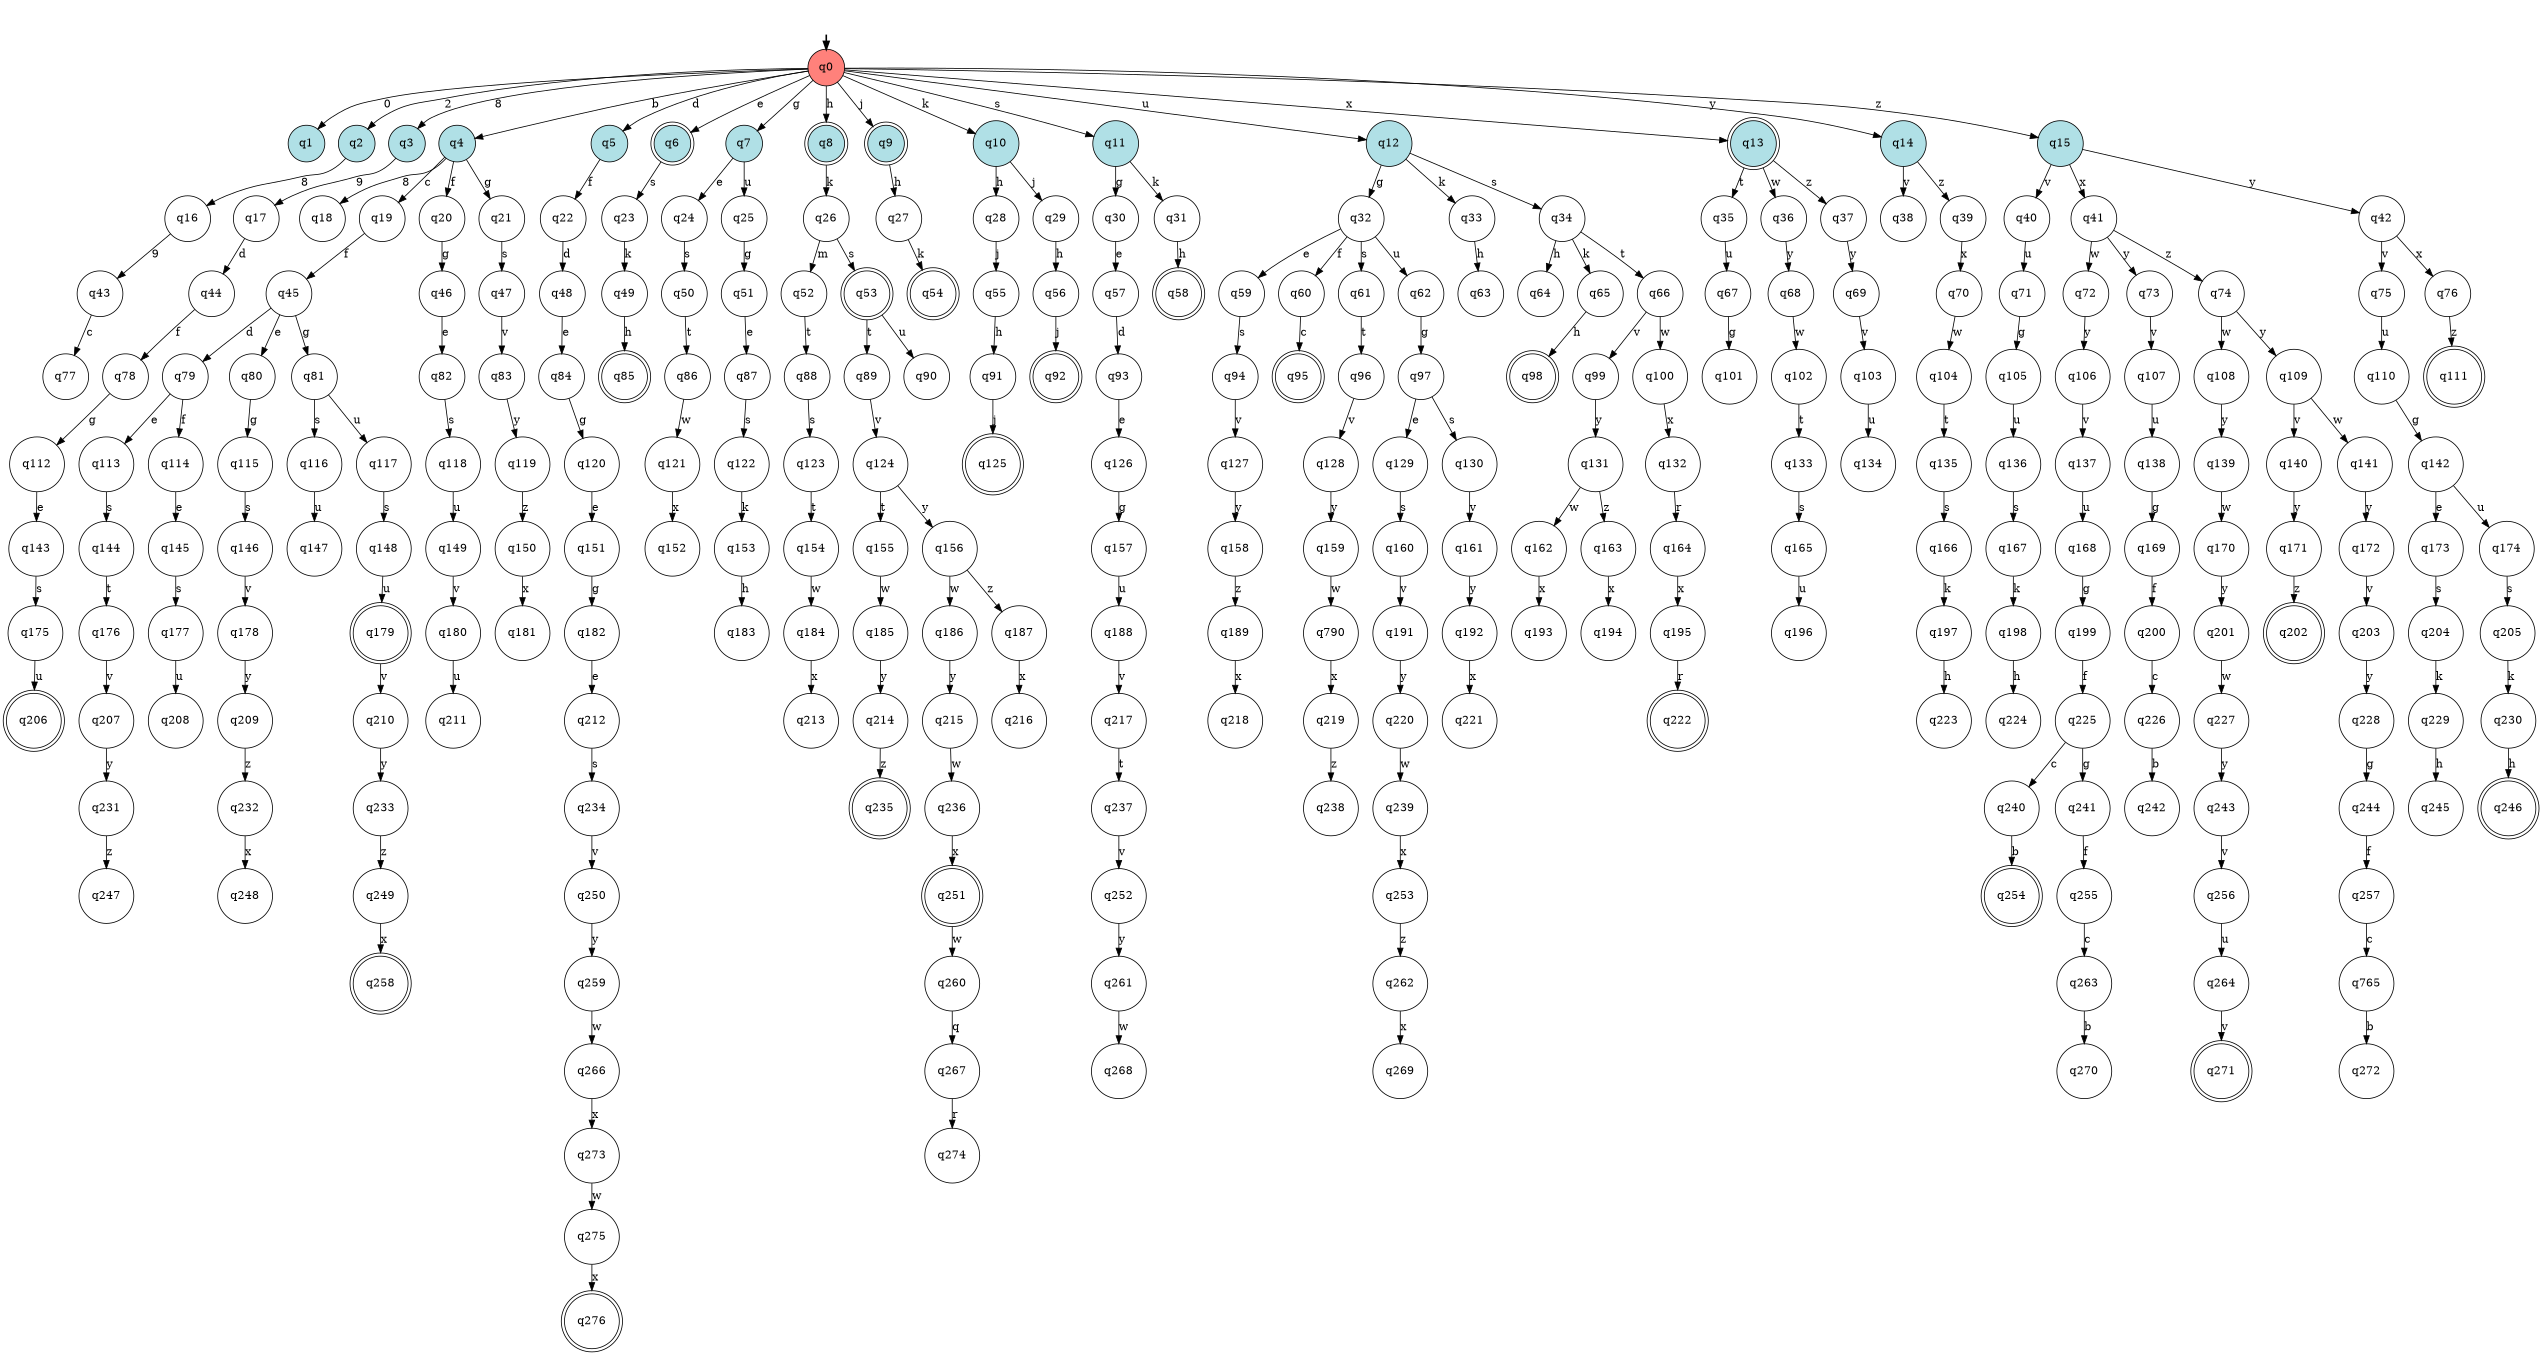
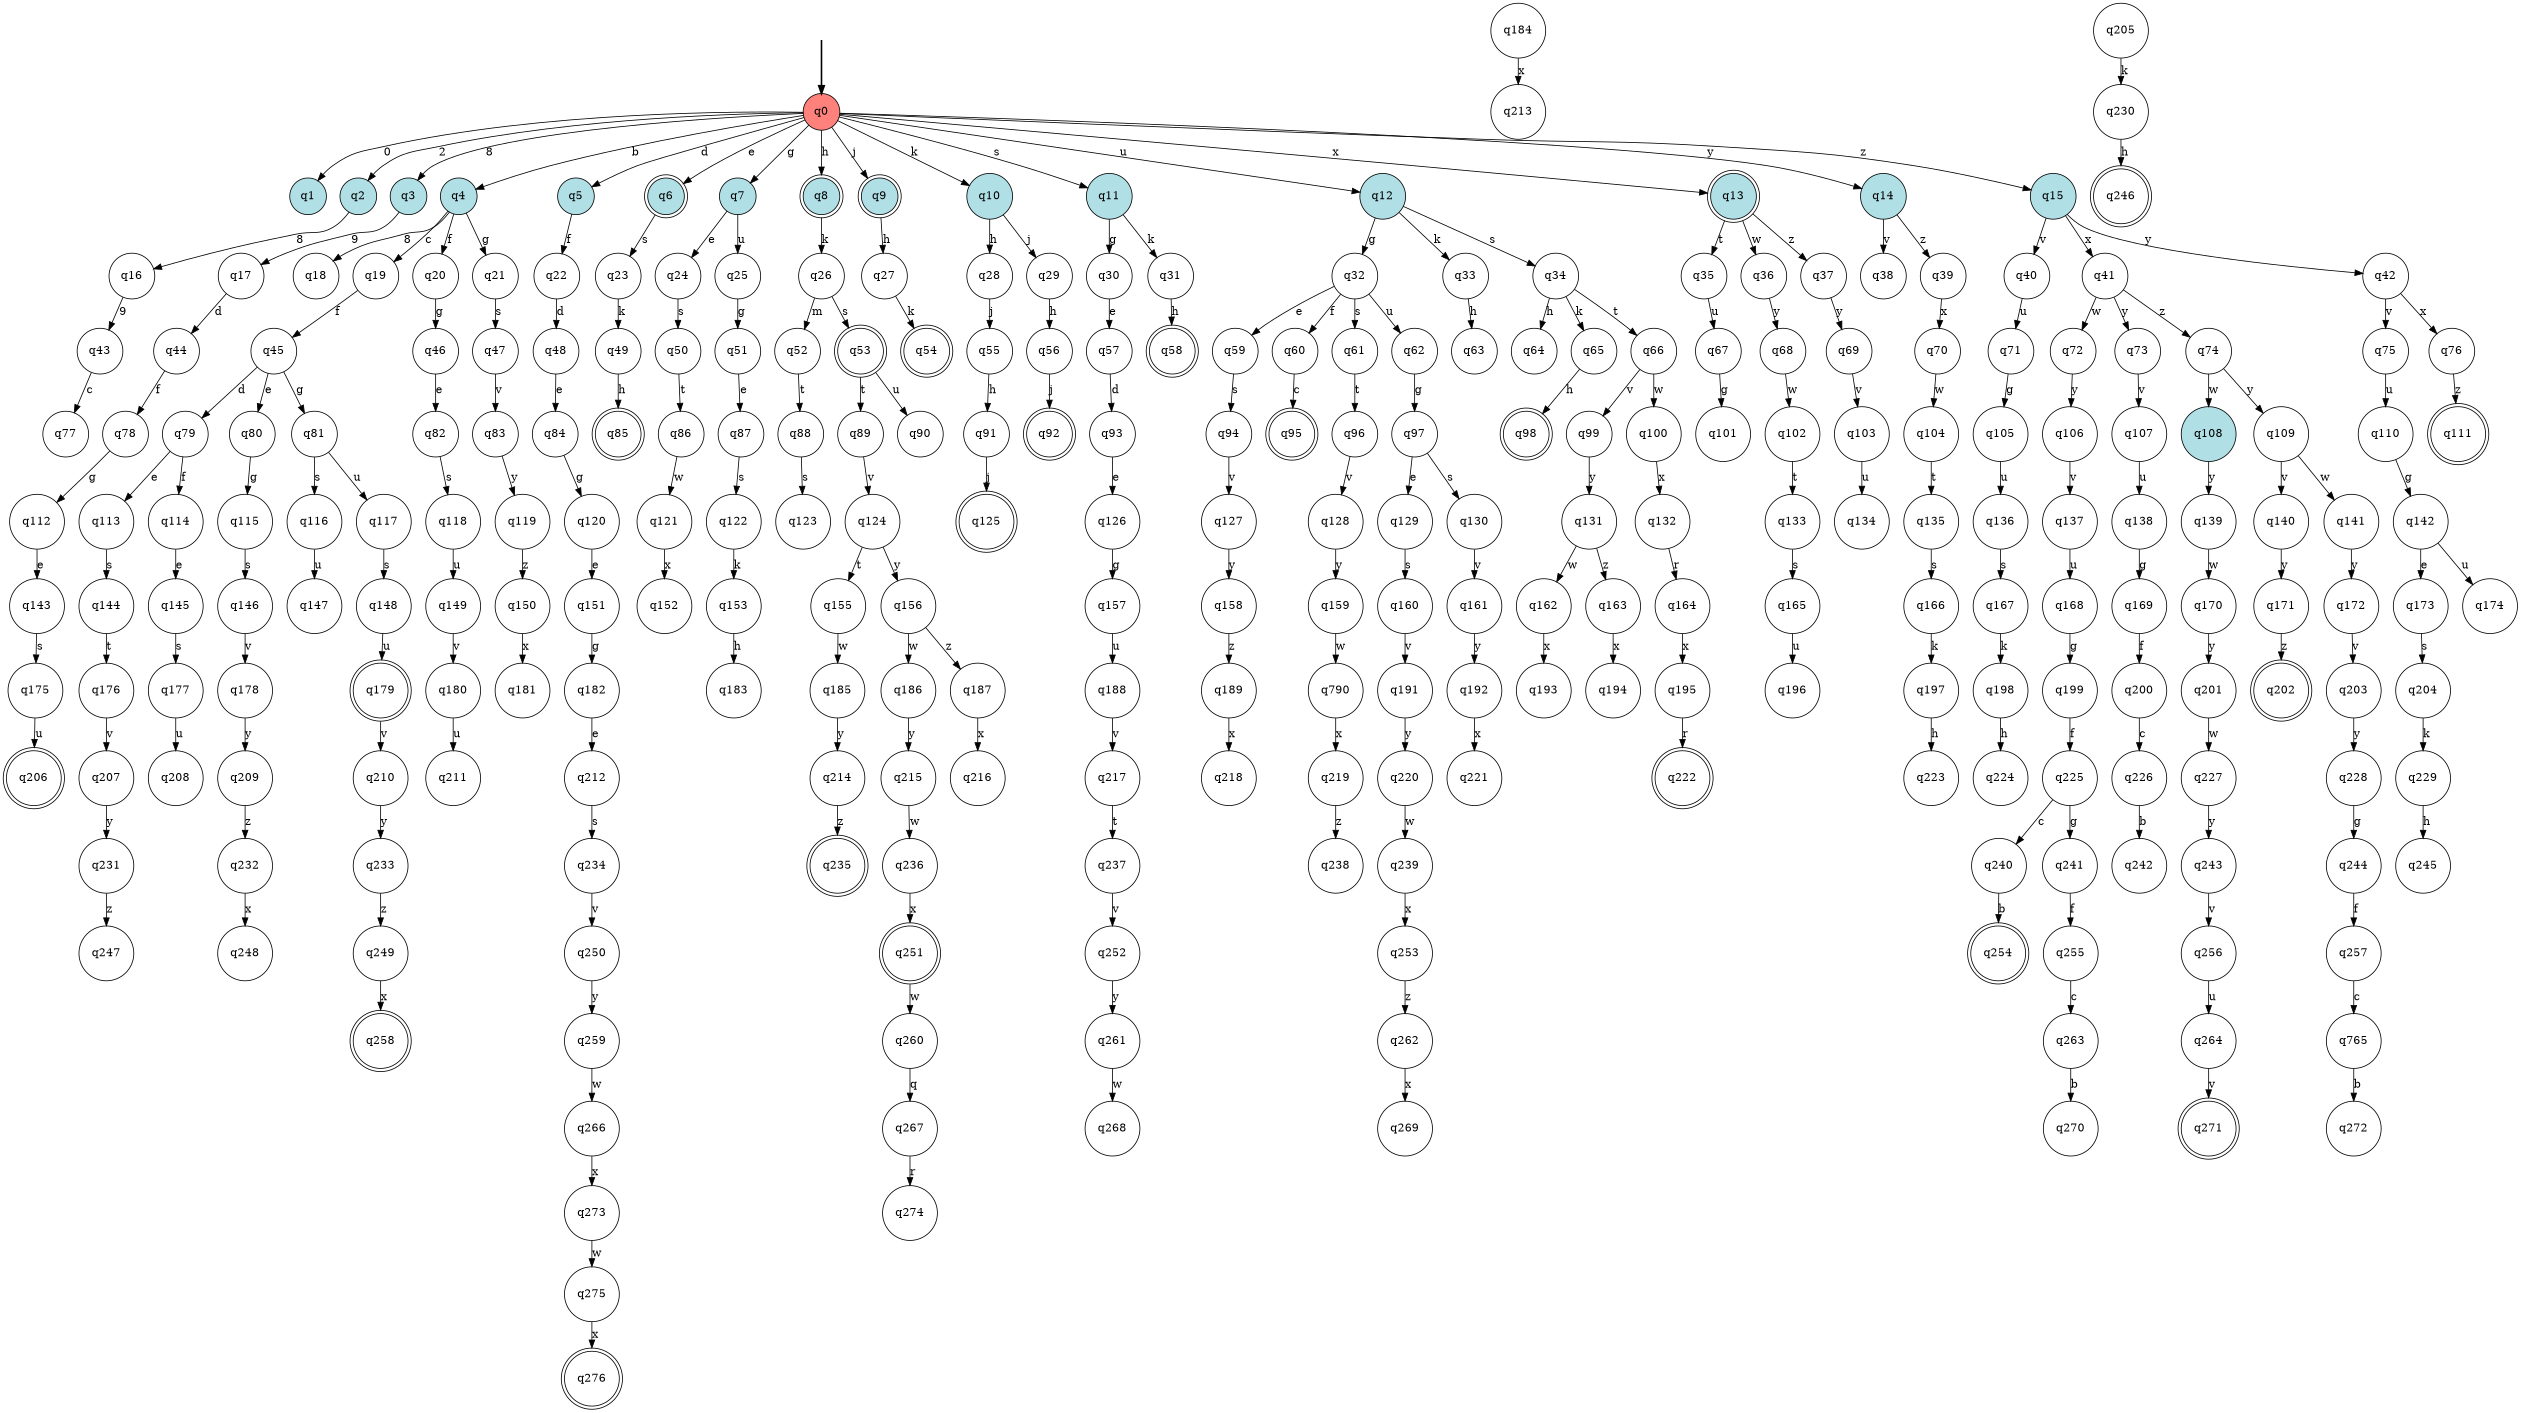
(2221, 377) -> (2209, 434)
(811, 549) -> none
(2507, 587) -> none
